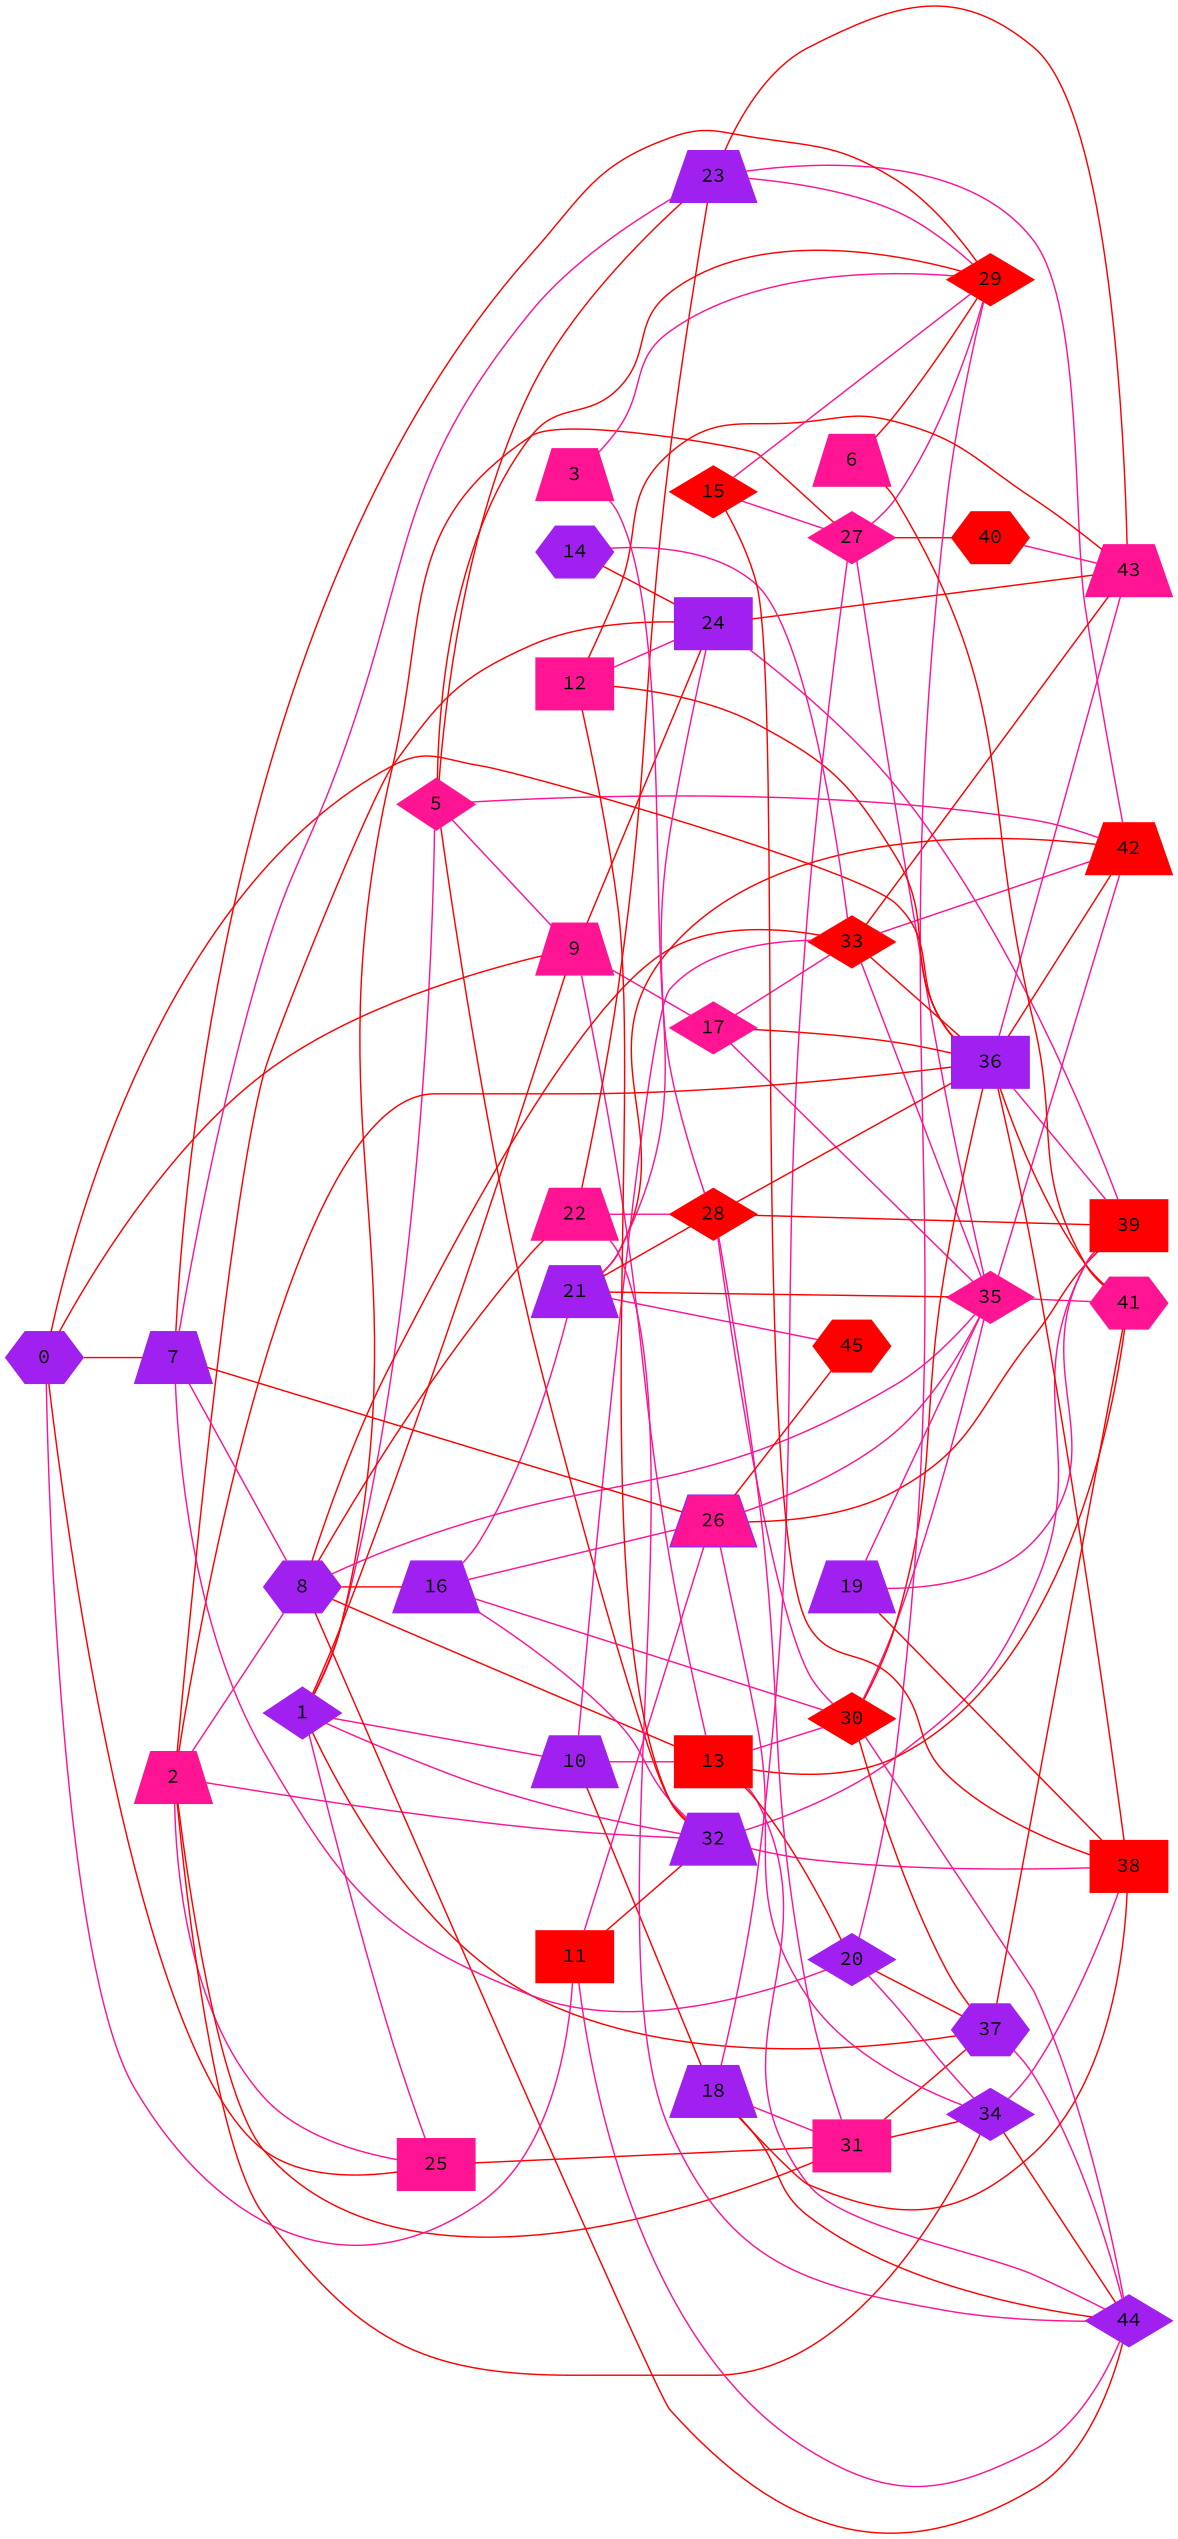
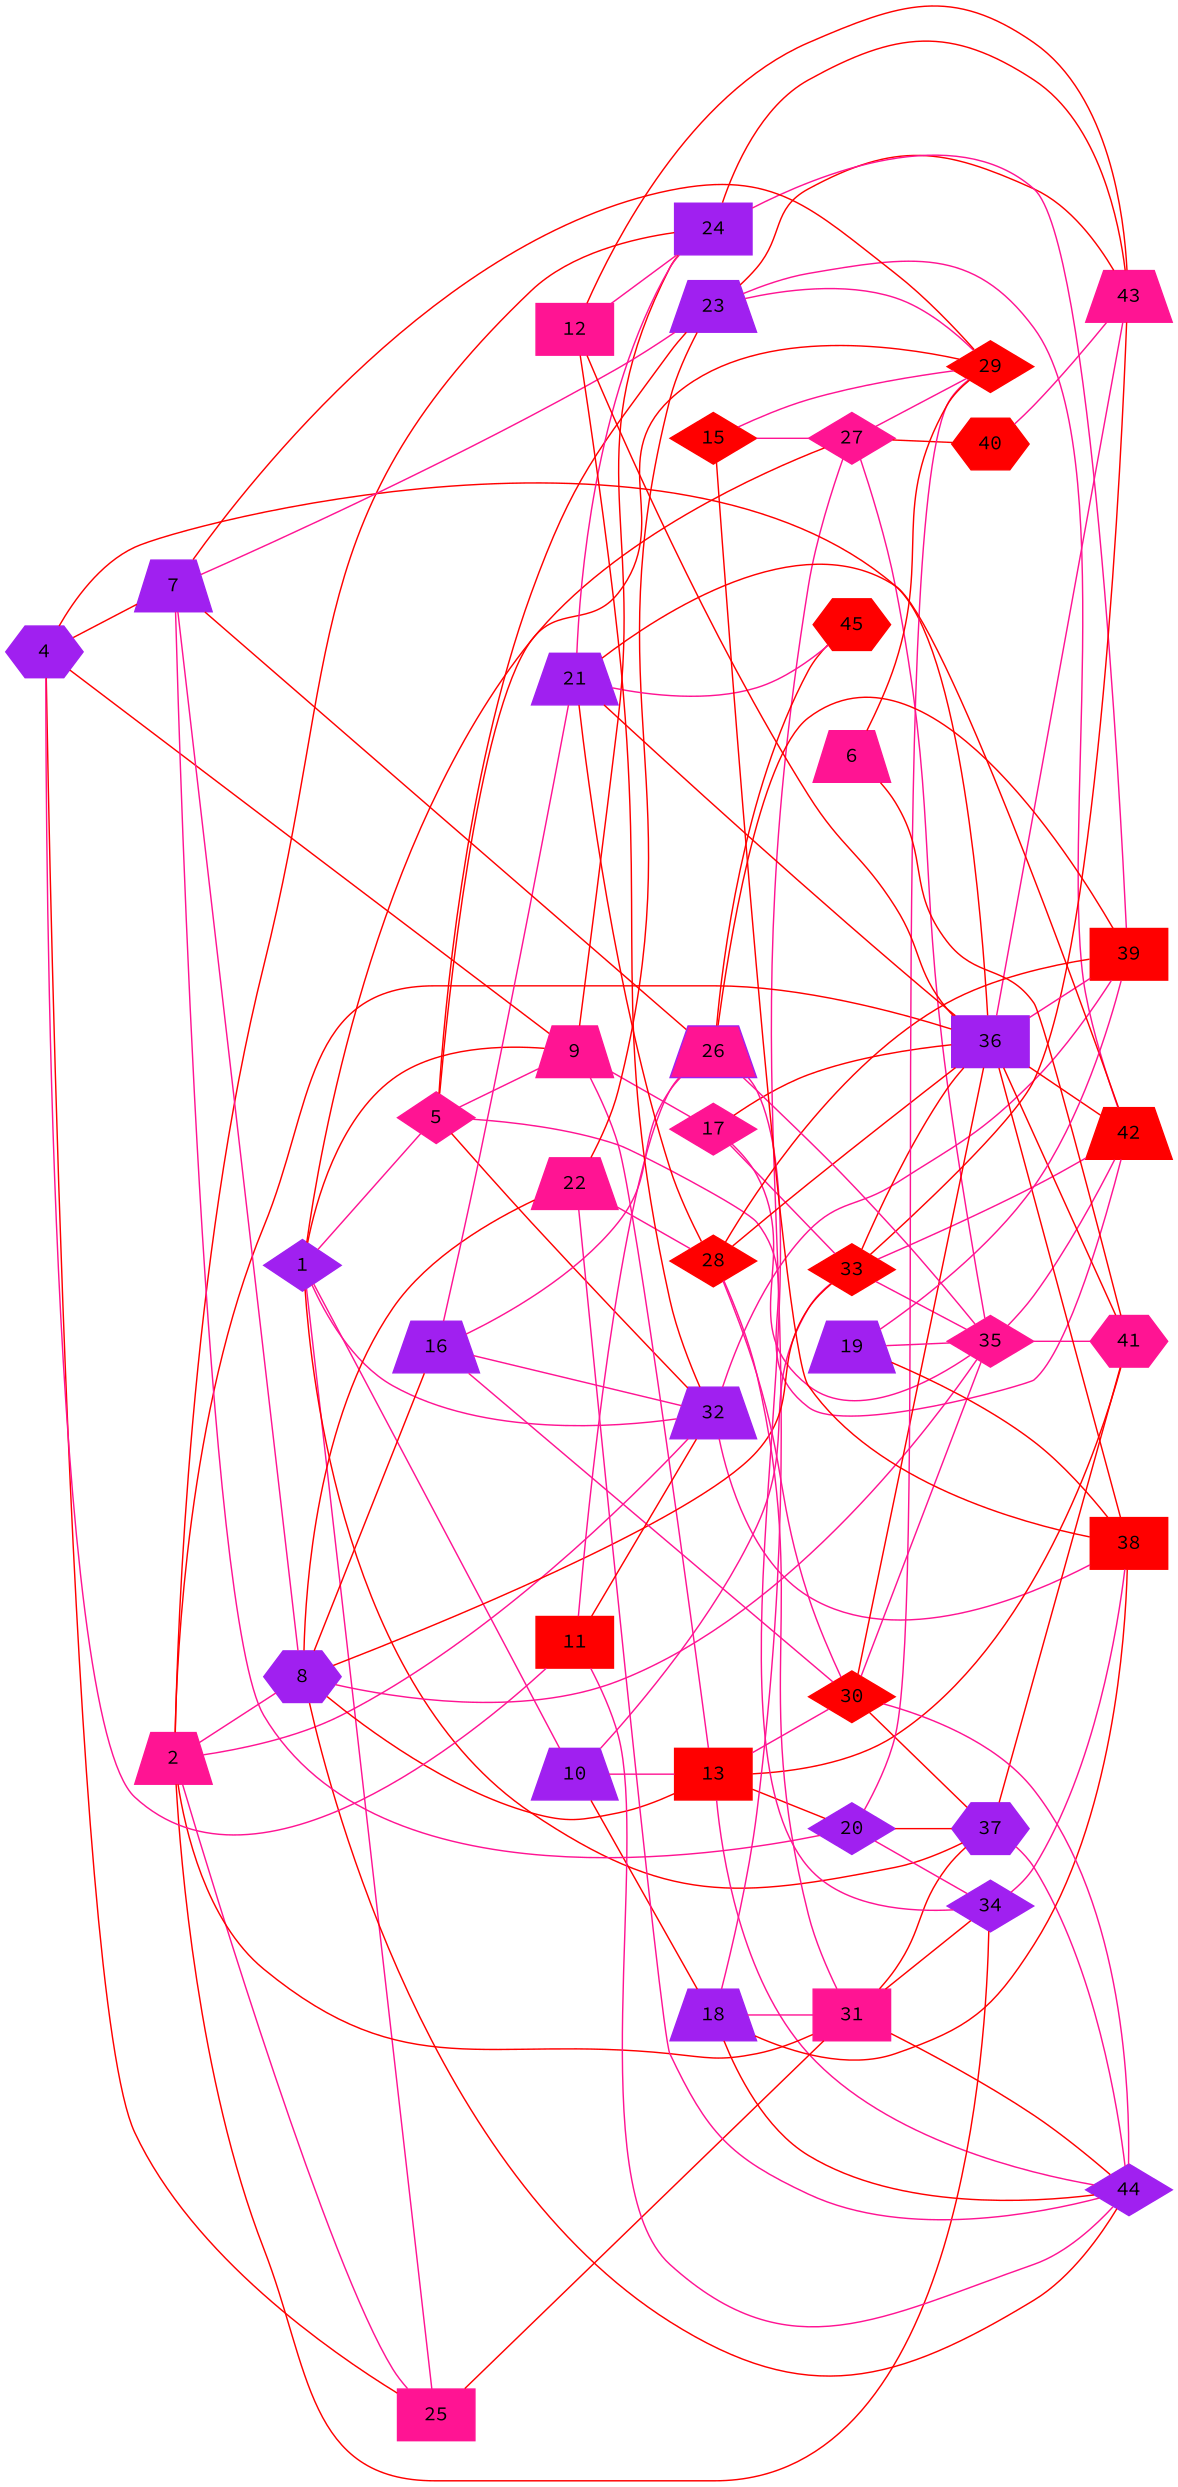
(575, 475) -> none
(575, 552) -> none
(762, 1294) -> (769, 855)
(44, 1358) -> (44, 652)
(1060, 2218) -> (1005, 2097)
